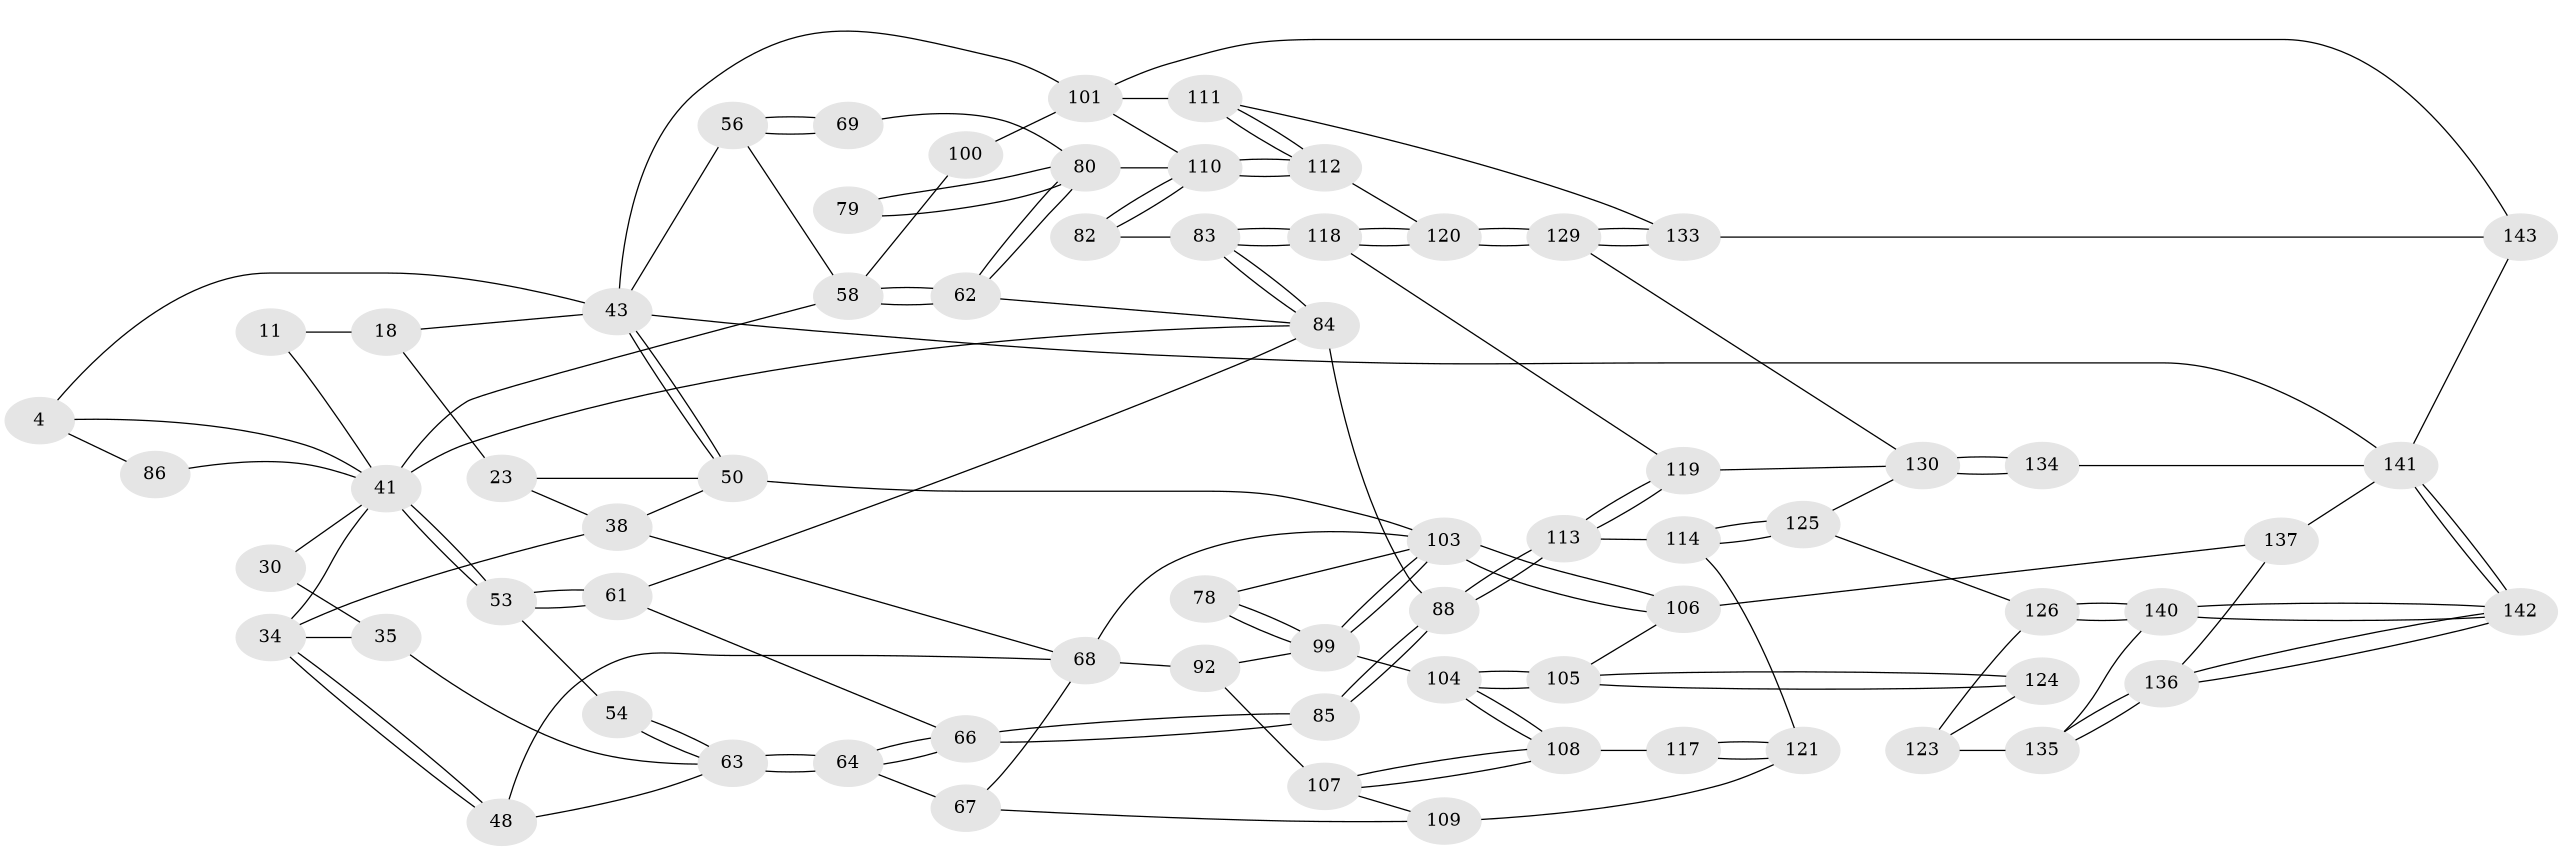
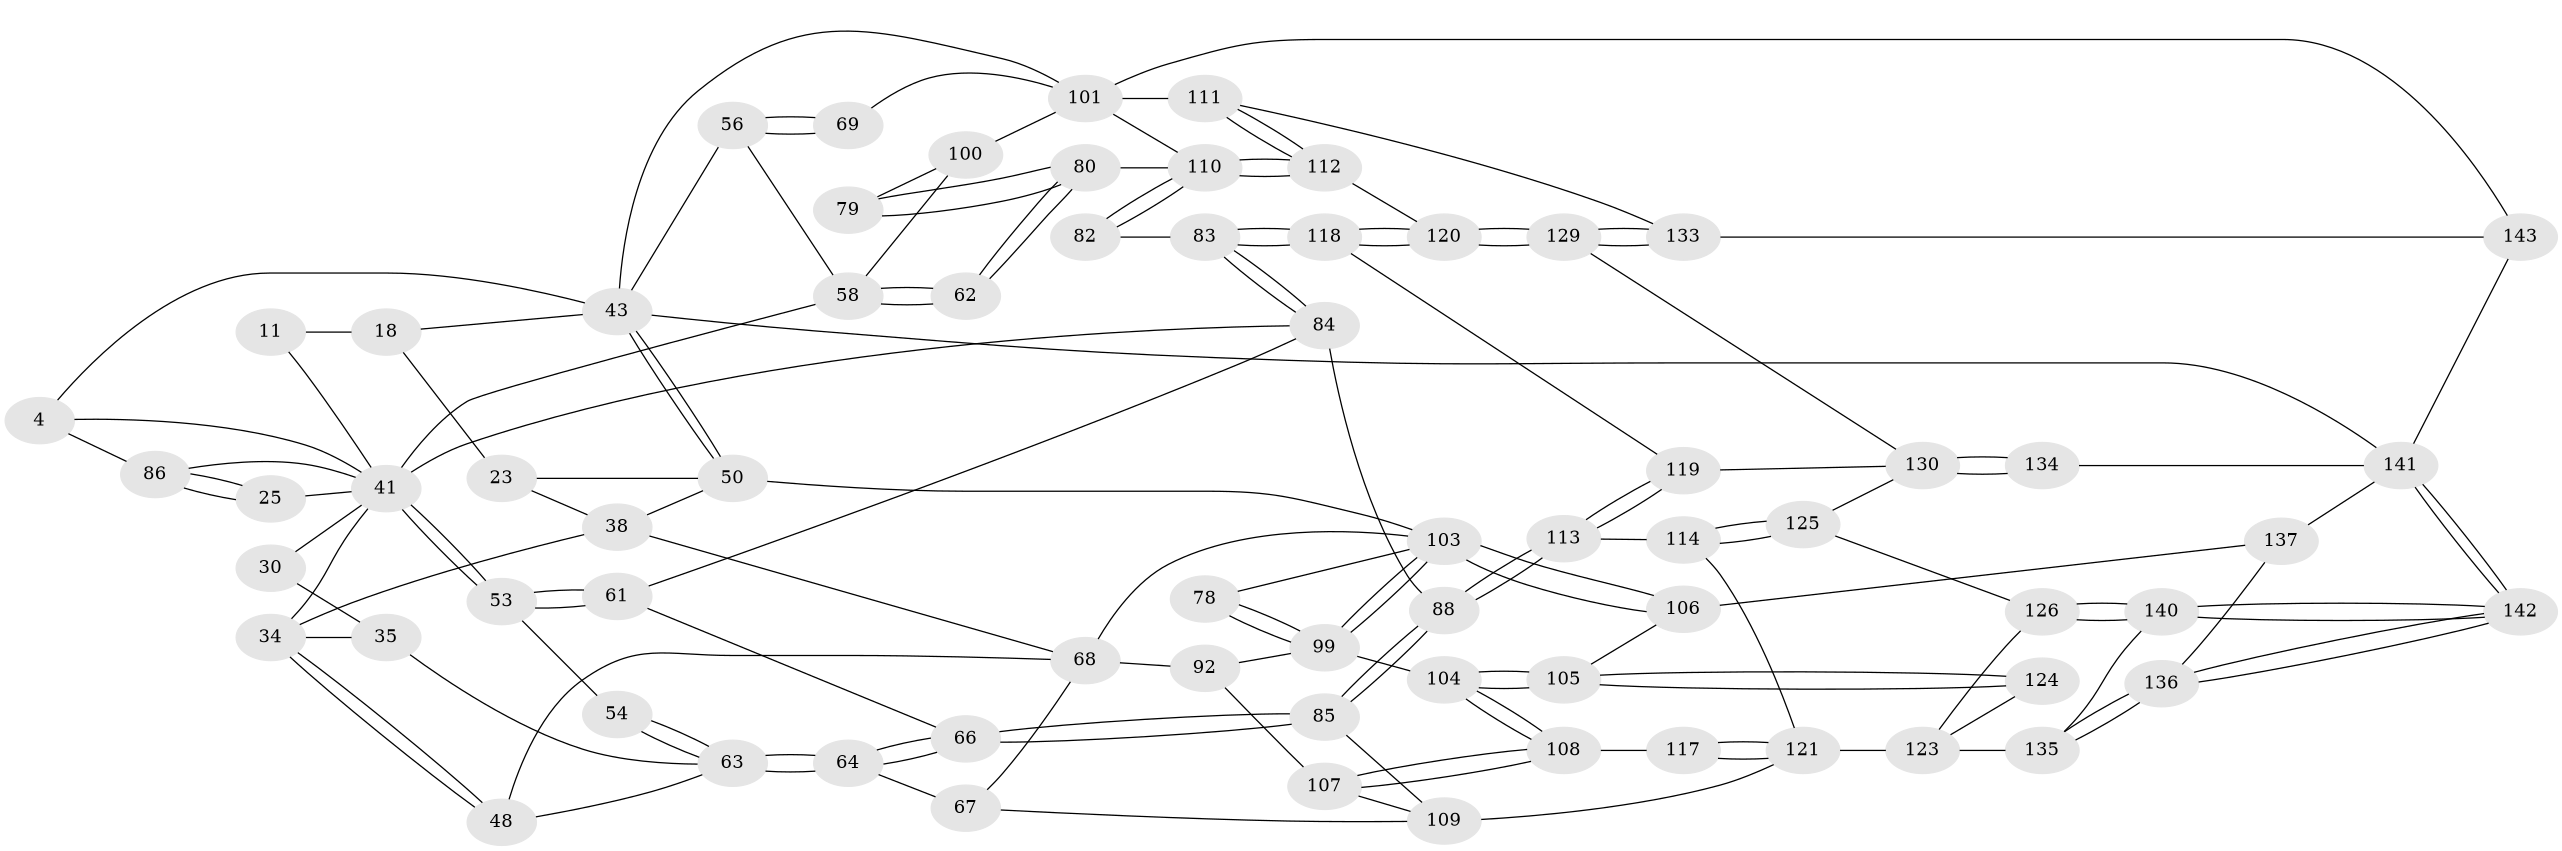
(976, 115) -> (959, 73)
none -> (907, 183)
(1145, 311) -> none
none -> (271, 499)
none -> (1863, 750)
none -> (1377, 762)
